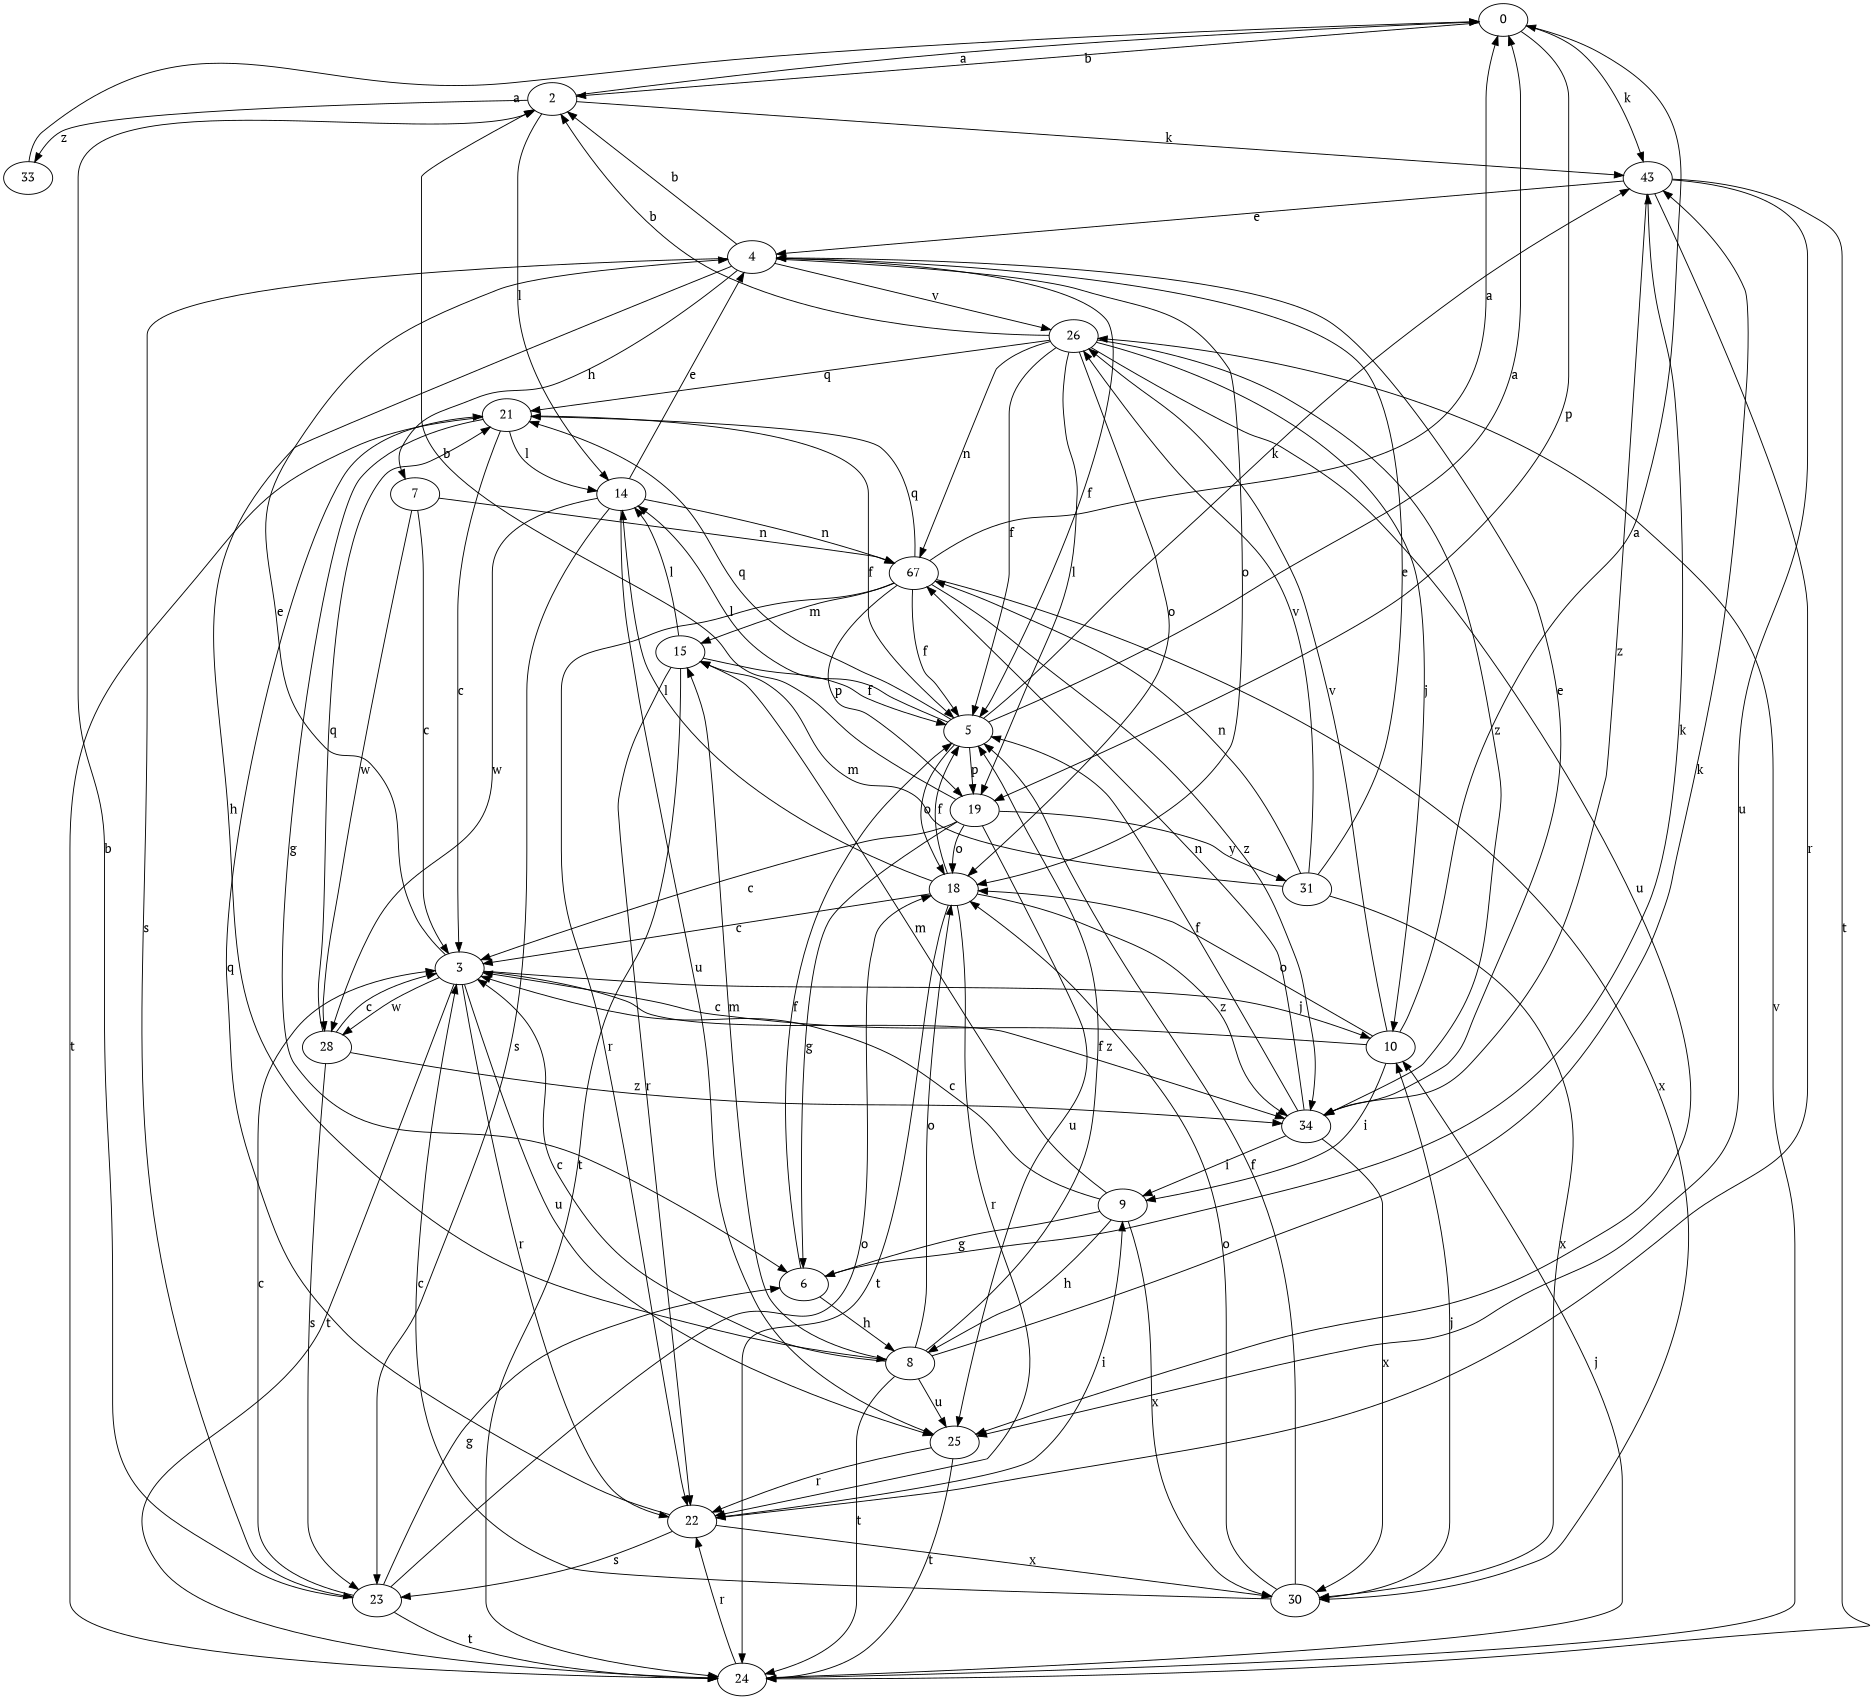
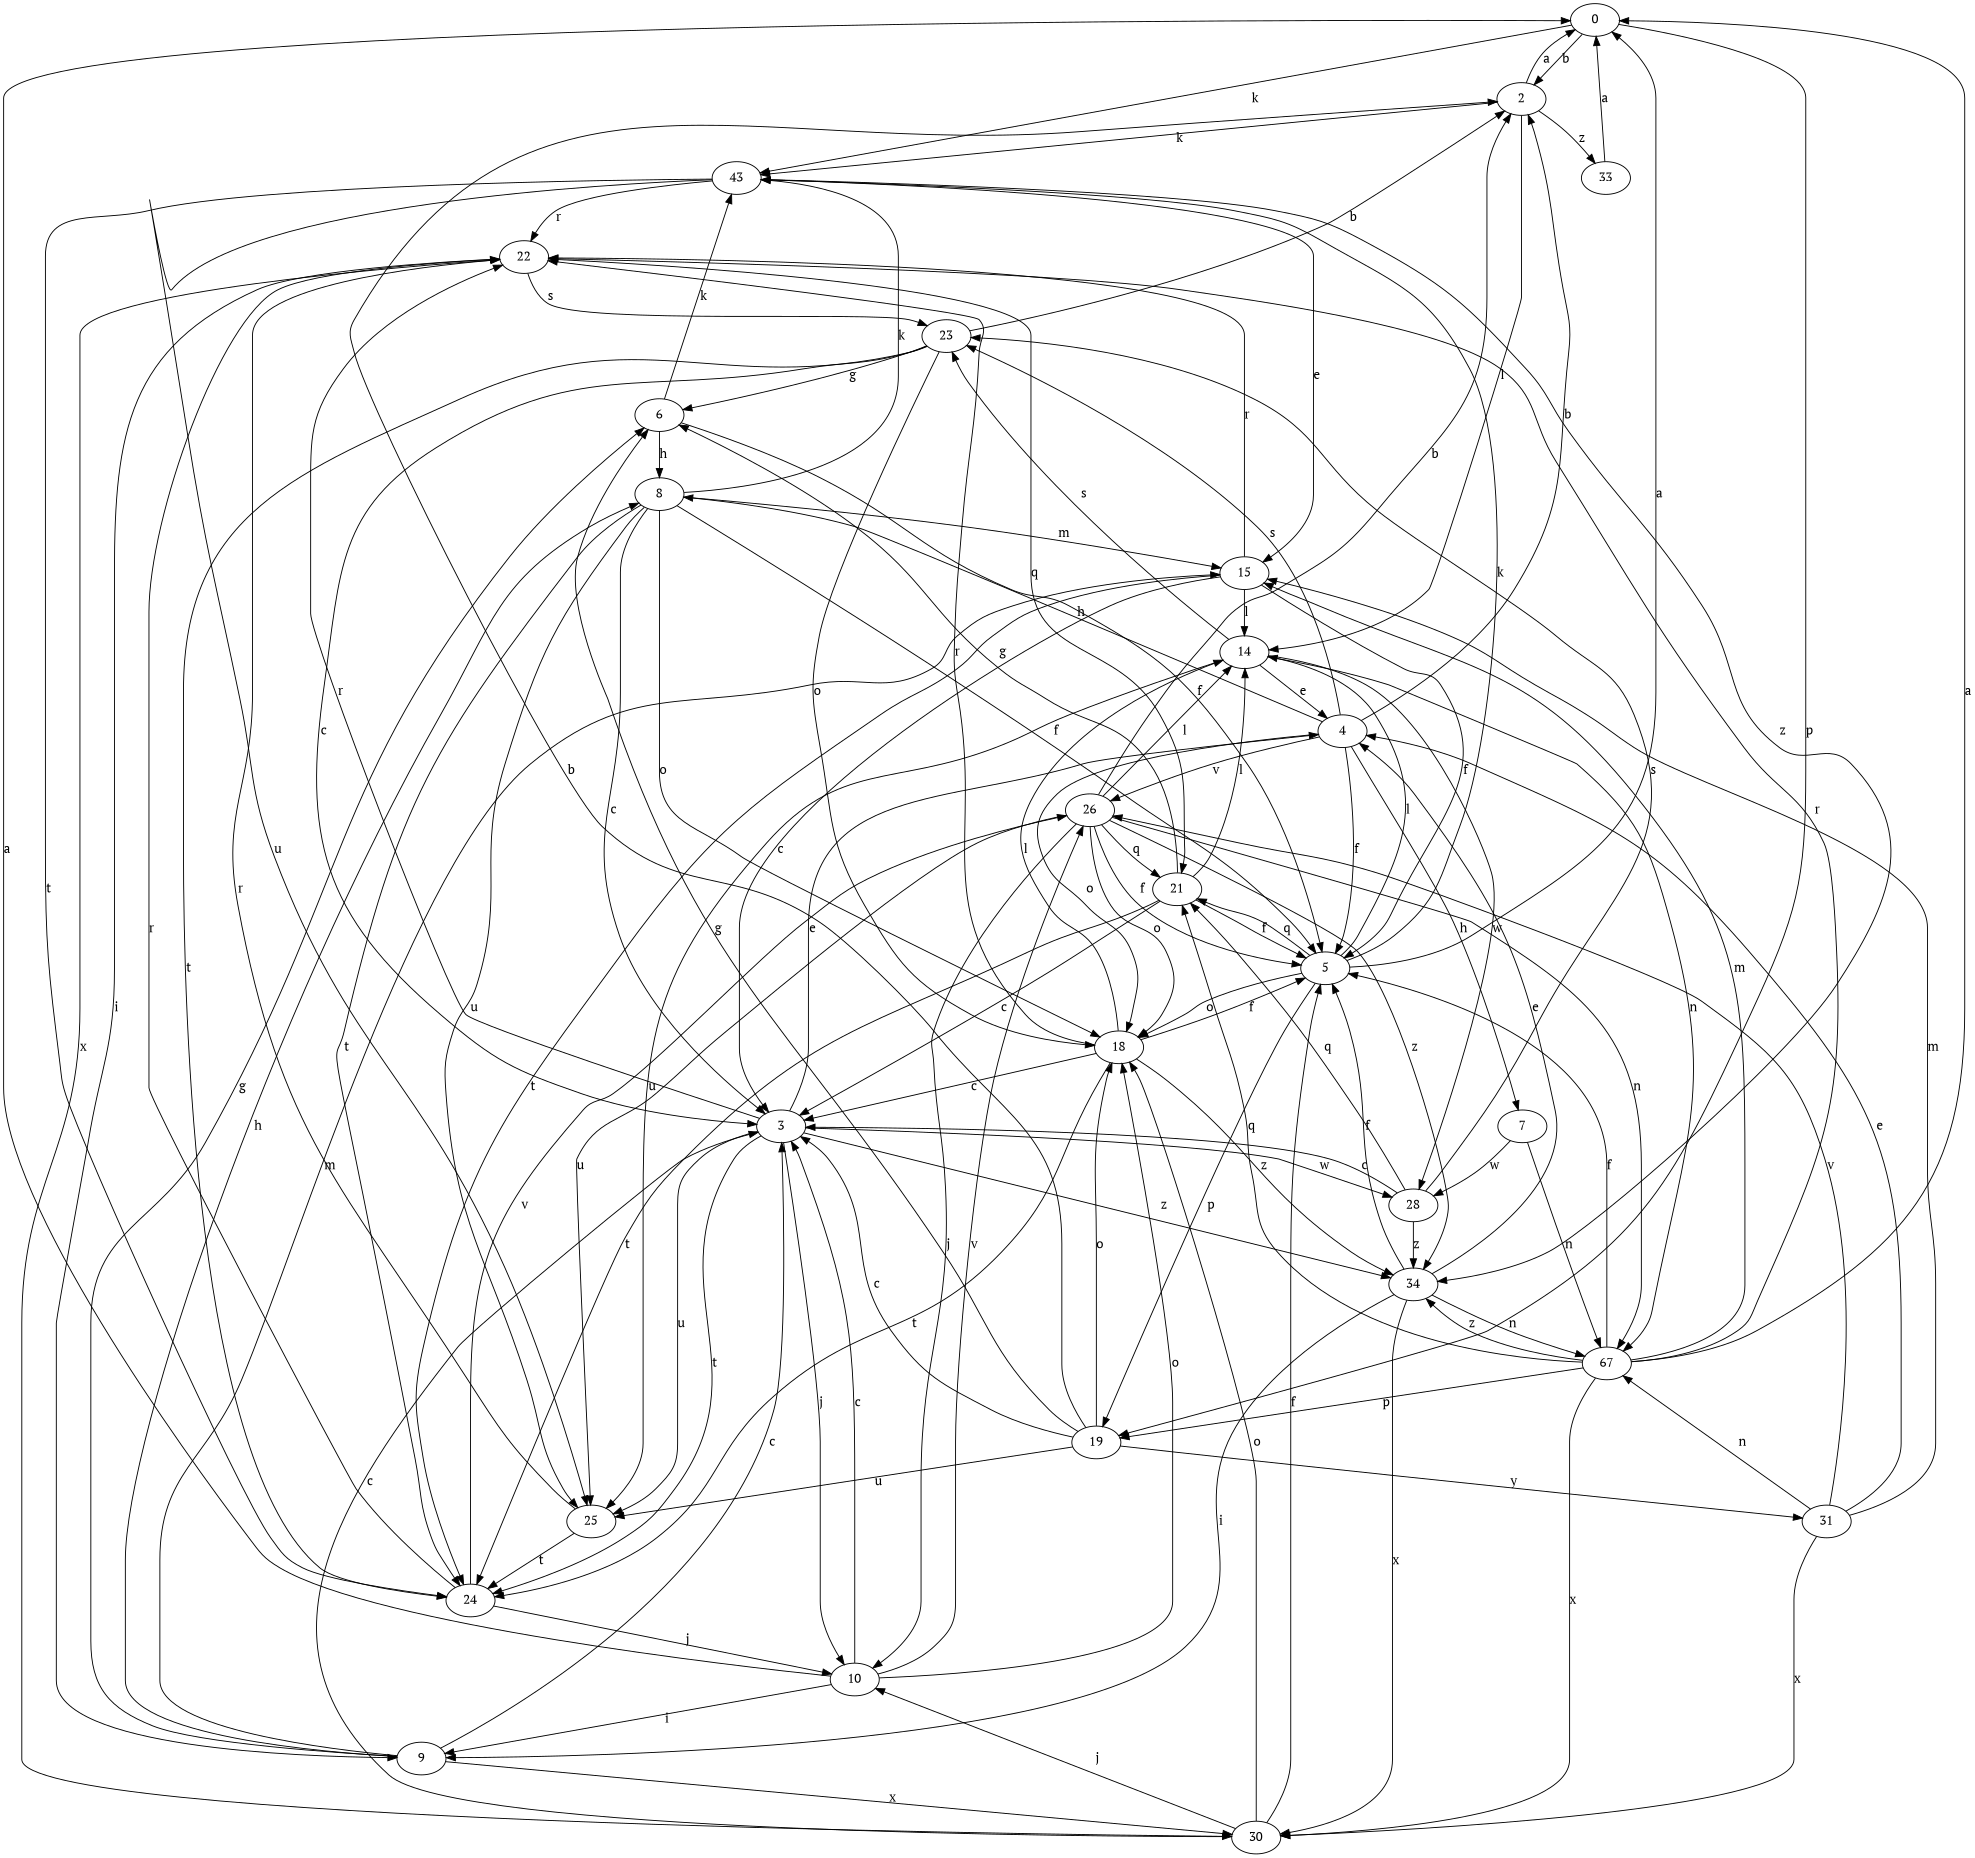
(1205, 217) -> (1201, 214)
(1069, 576) -> (1161, 738)
(423, 730) -> (868, 759)
